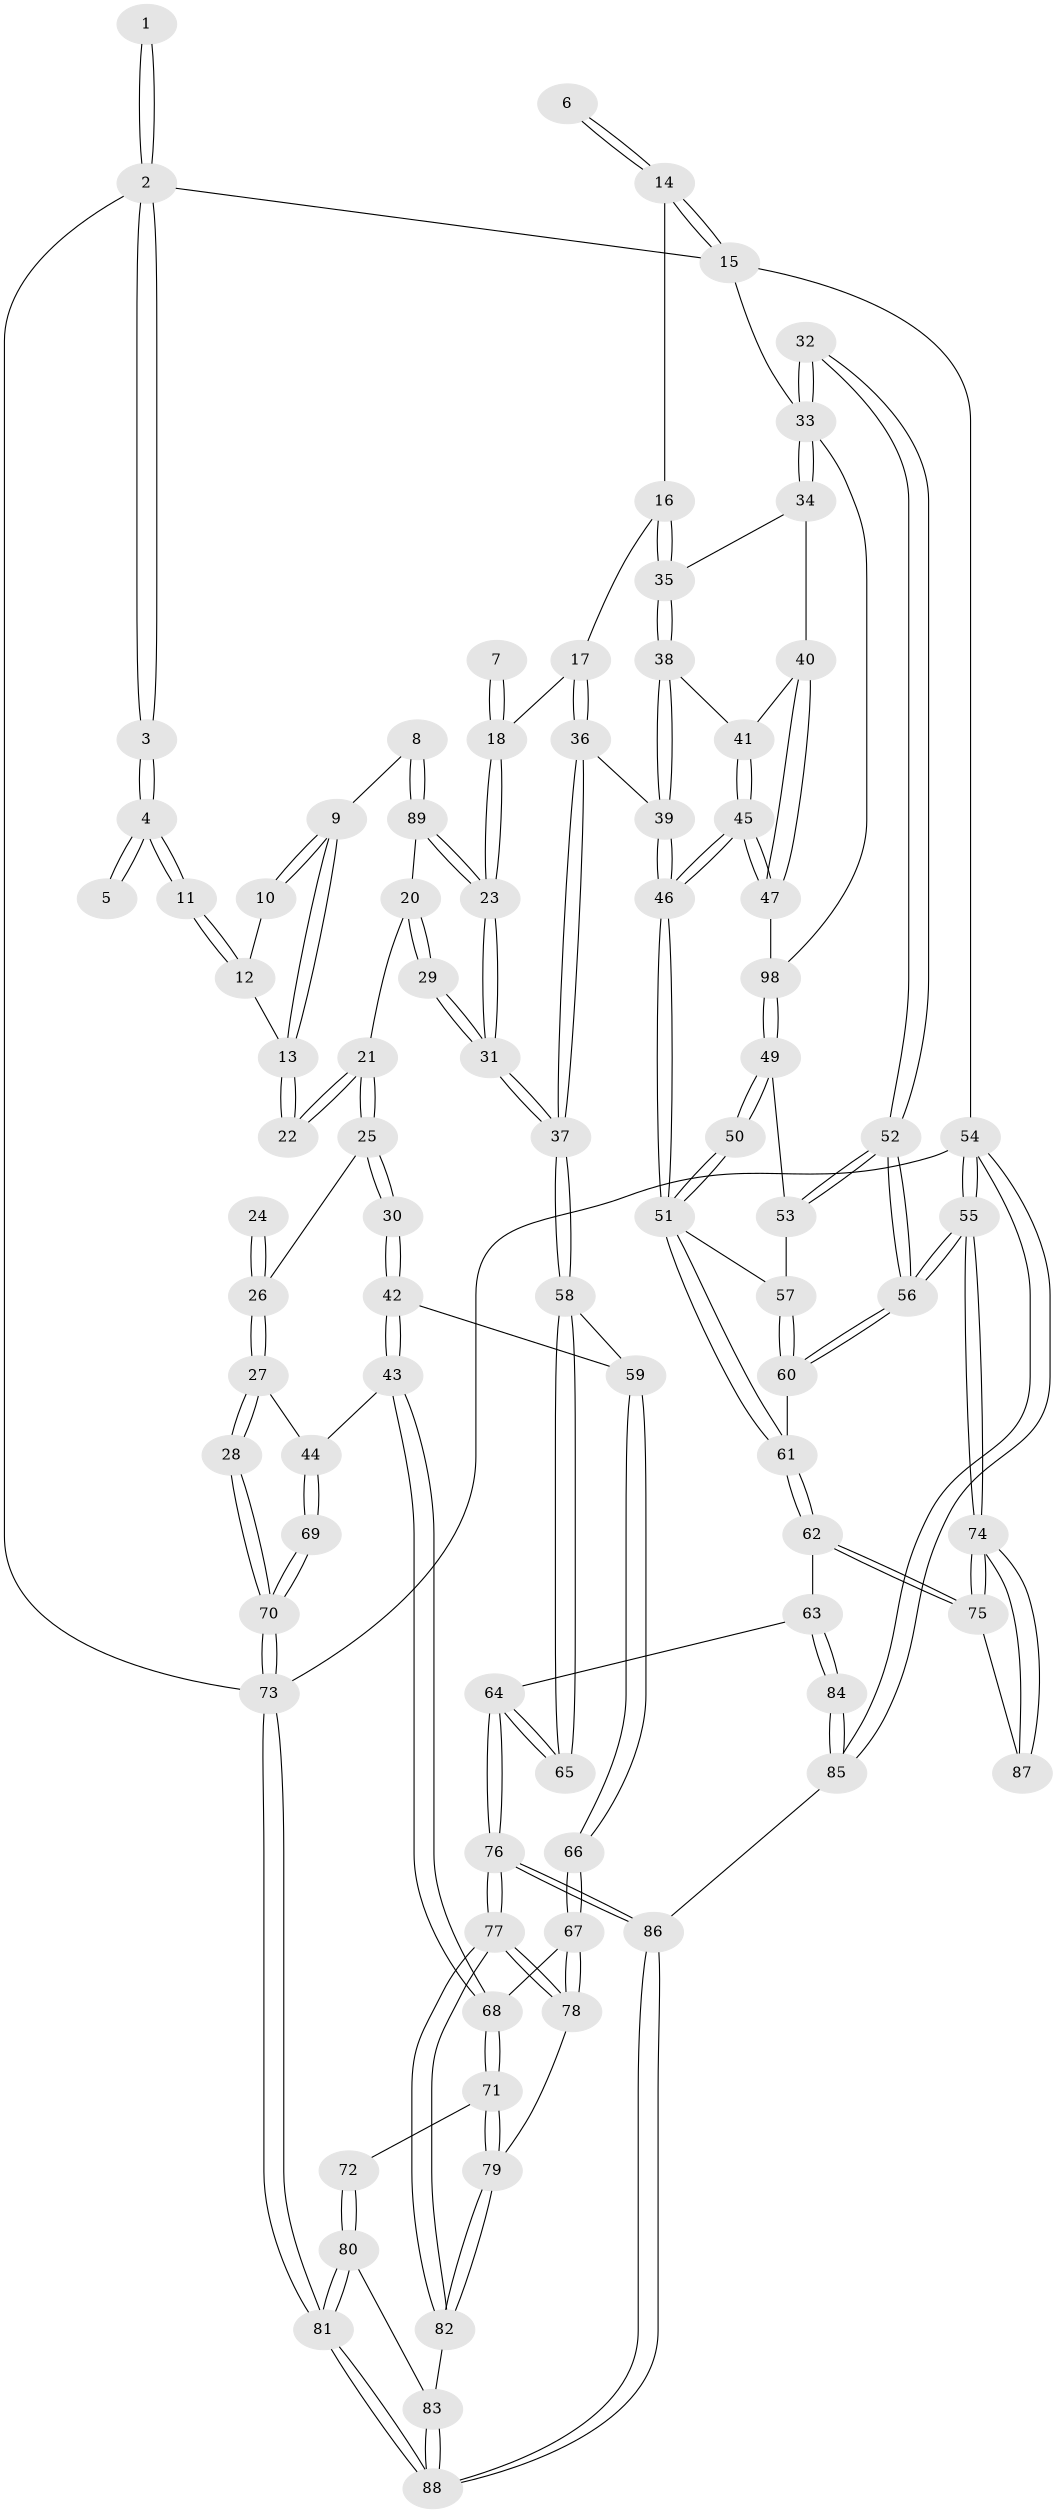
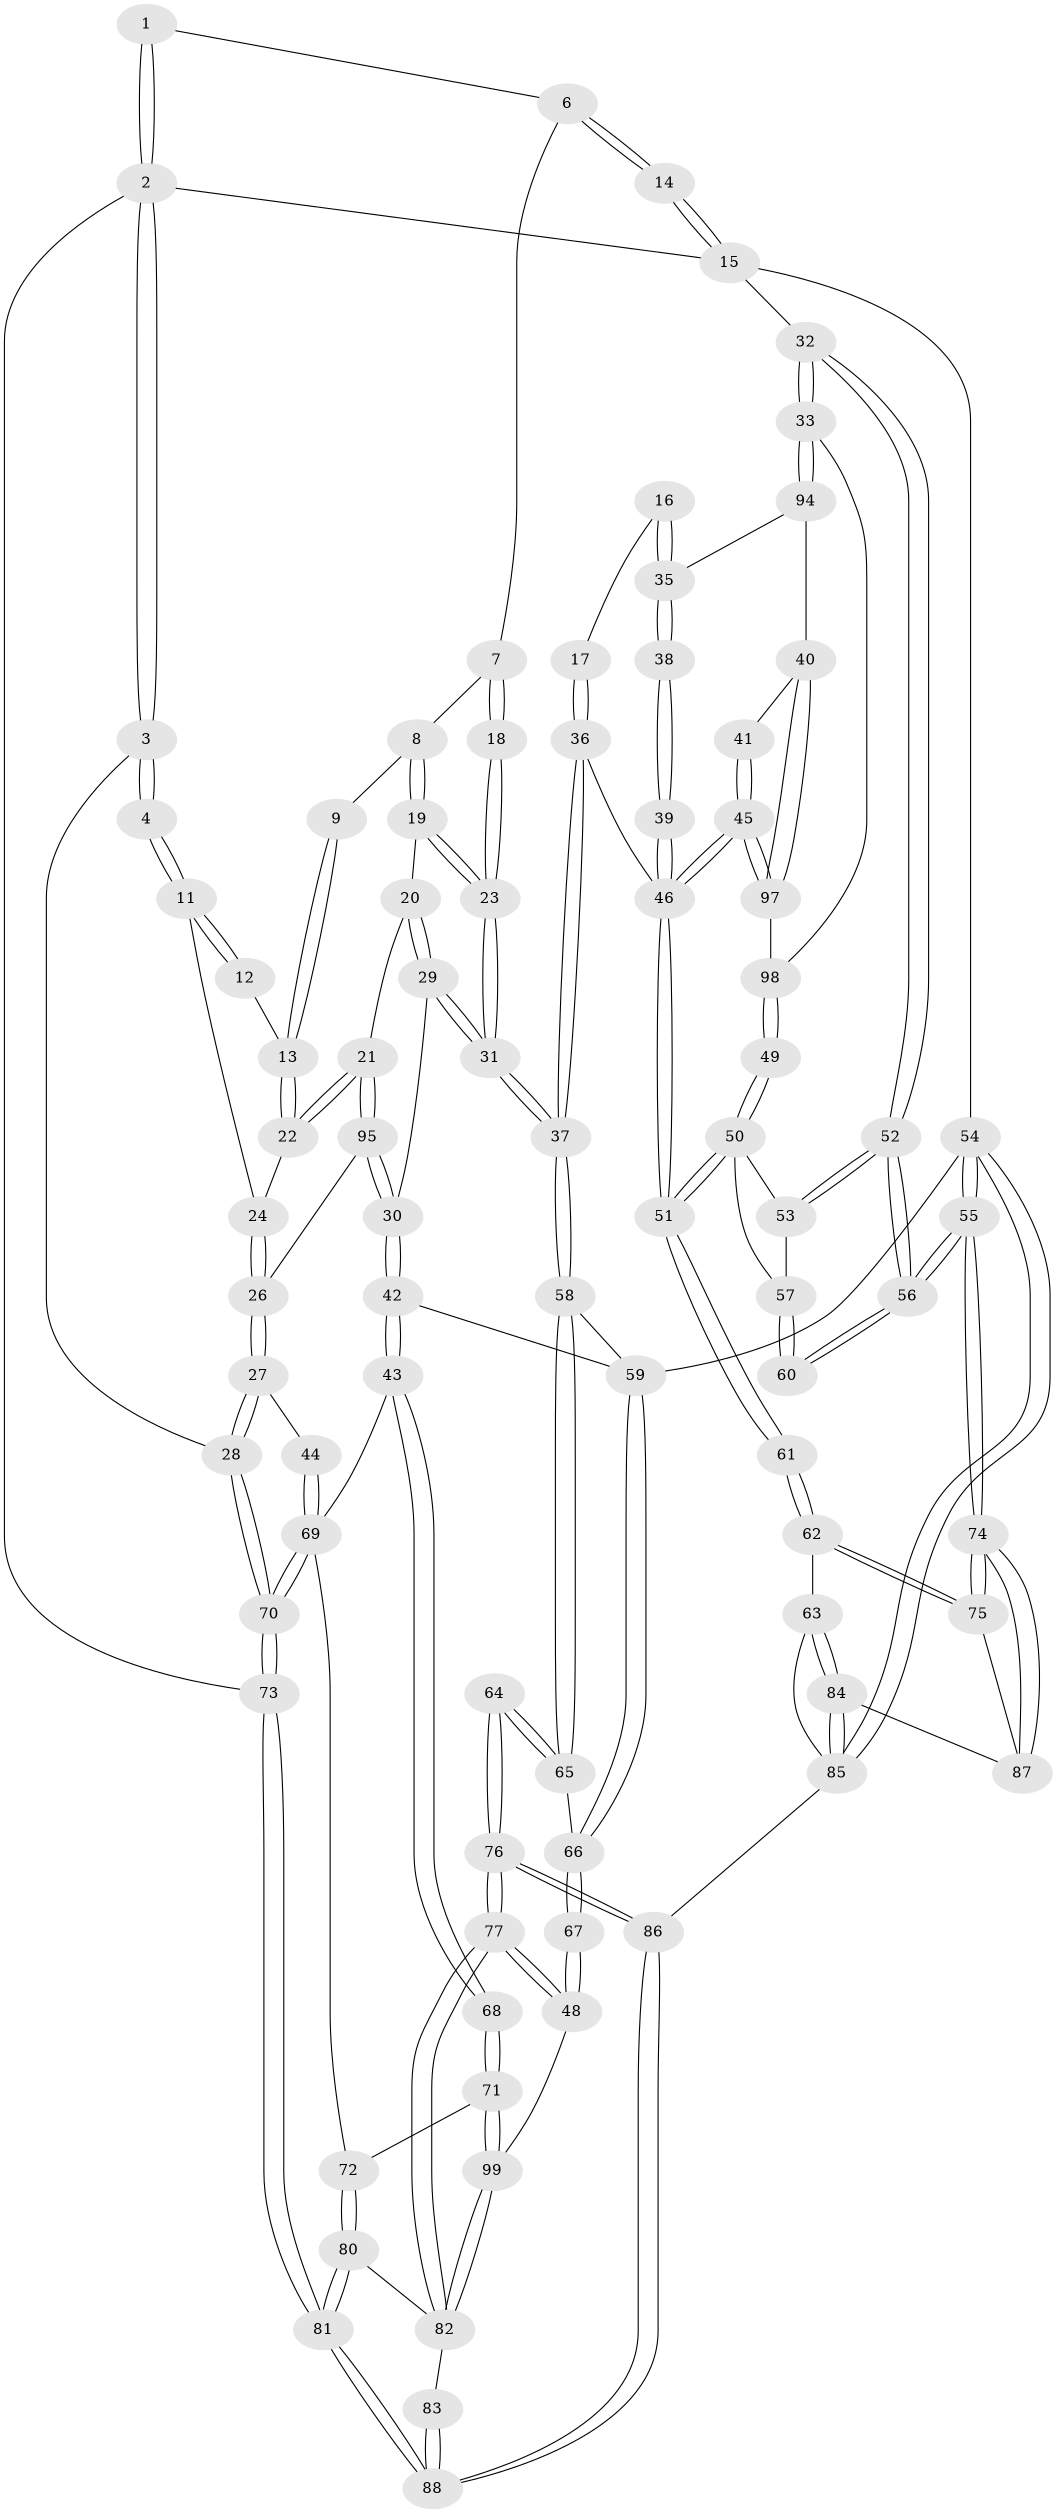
none -> (357, 64)
(665, 342) -> none
(758, 346) -> (768, 303)
none -> (517, 379)
(806, 501) -> (806, 501)
none -> (457, 700)
(539, 700) -> none
(704, 700) -> none
(623, 780) -> (616, 822)
(417, 819) -> (417, 819)
(107, 899) -> none
(266, 899) -> none
(771, 899) -> (771, 899)
none -> (219, 1059)
none -> (416, 1098)
none -> (46, 1128)
(368, 1137) -> (368, 1137)
(778, 1137) -> (761, 1177)
none -> (273, 1177)
(726, 1257) -> (742, 1222)
(481, 1266) -> (840, 1304)
(352, 1416) -> (360, 1458)
(787, 1416) -> none
(654, 1654) -> (794, 1698)
none -> (930, 1734)
none -> (570, 1813)
none -> (330, 1853)
(543, 1963) -> none
(572, 2012) -> (572, 2012)
(492, 2171) -> (492, 2171)
(391, 2330) -> (397, 2290)
